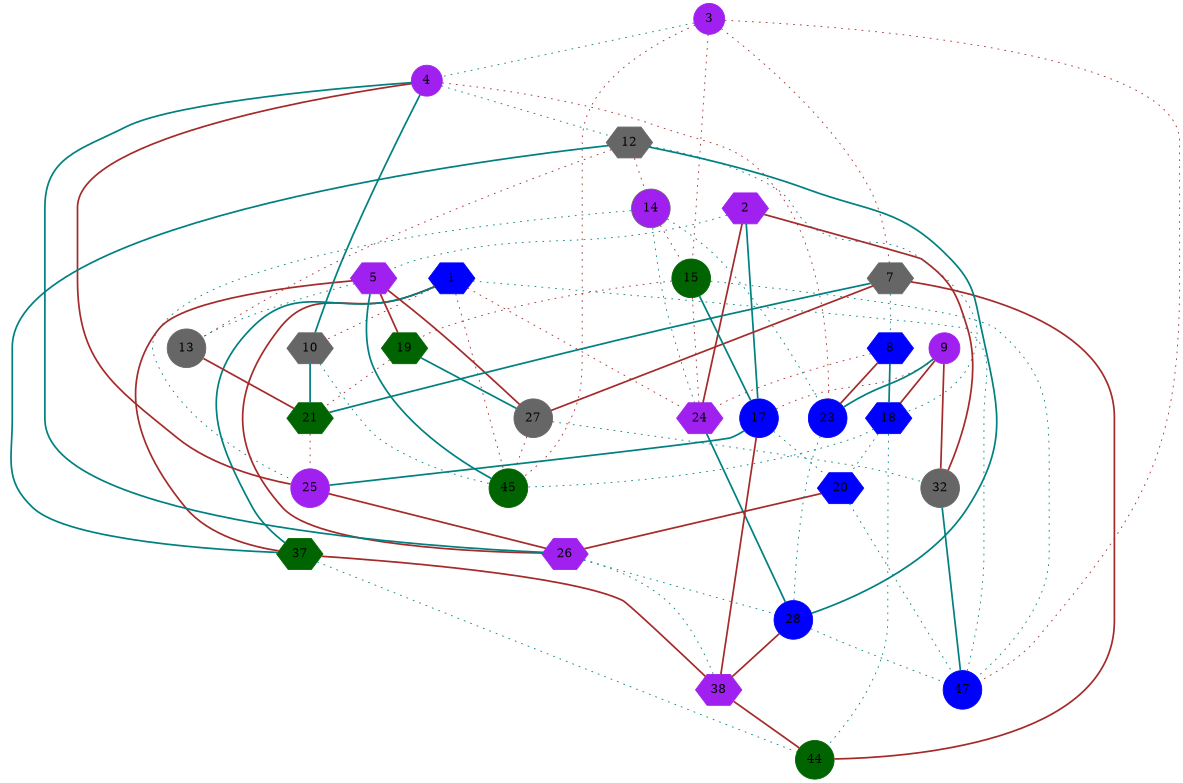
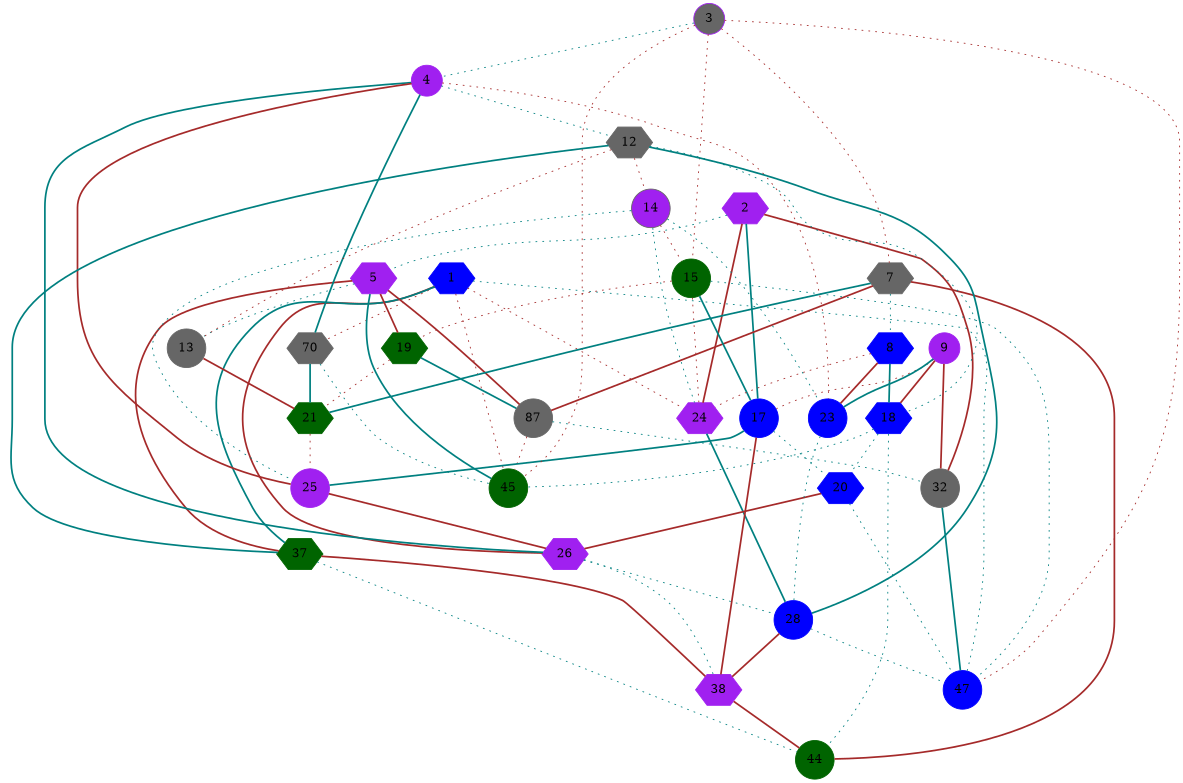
(709, 19) -> (709, 19)
(310, 348) -> (310, 348)
(533, 418) -> (533, 418)
